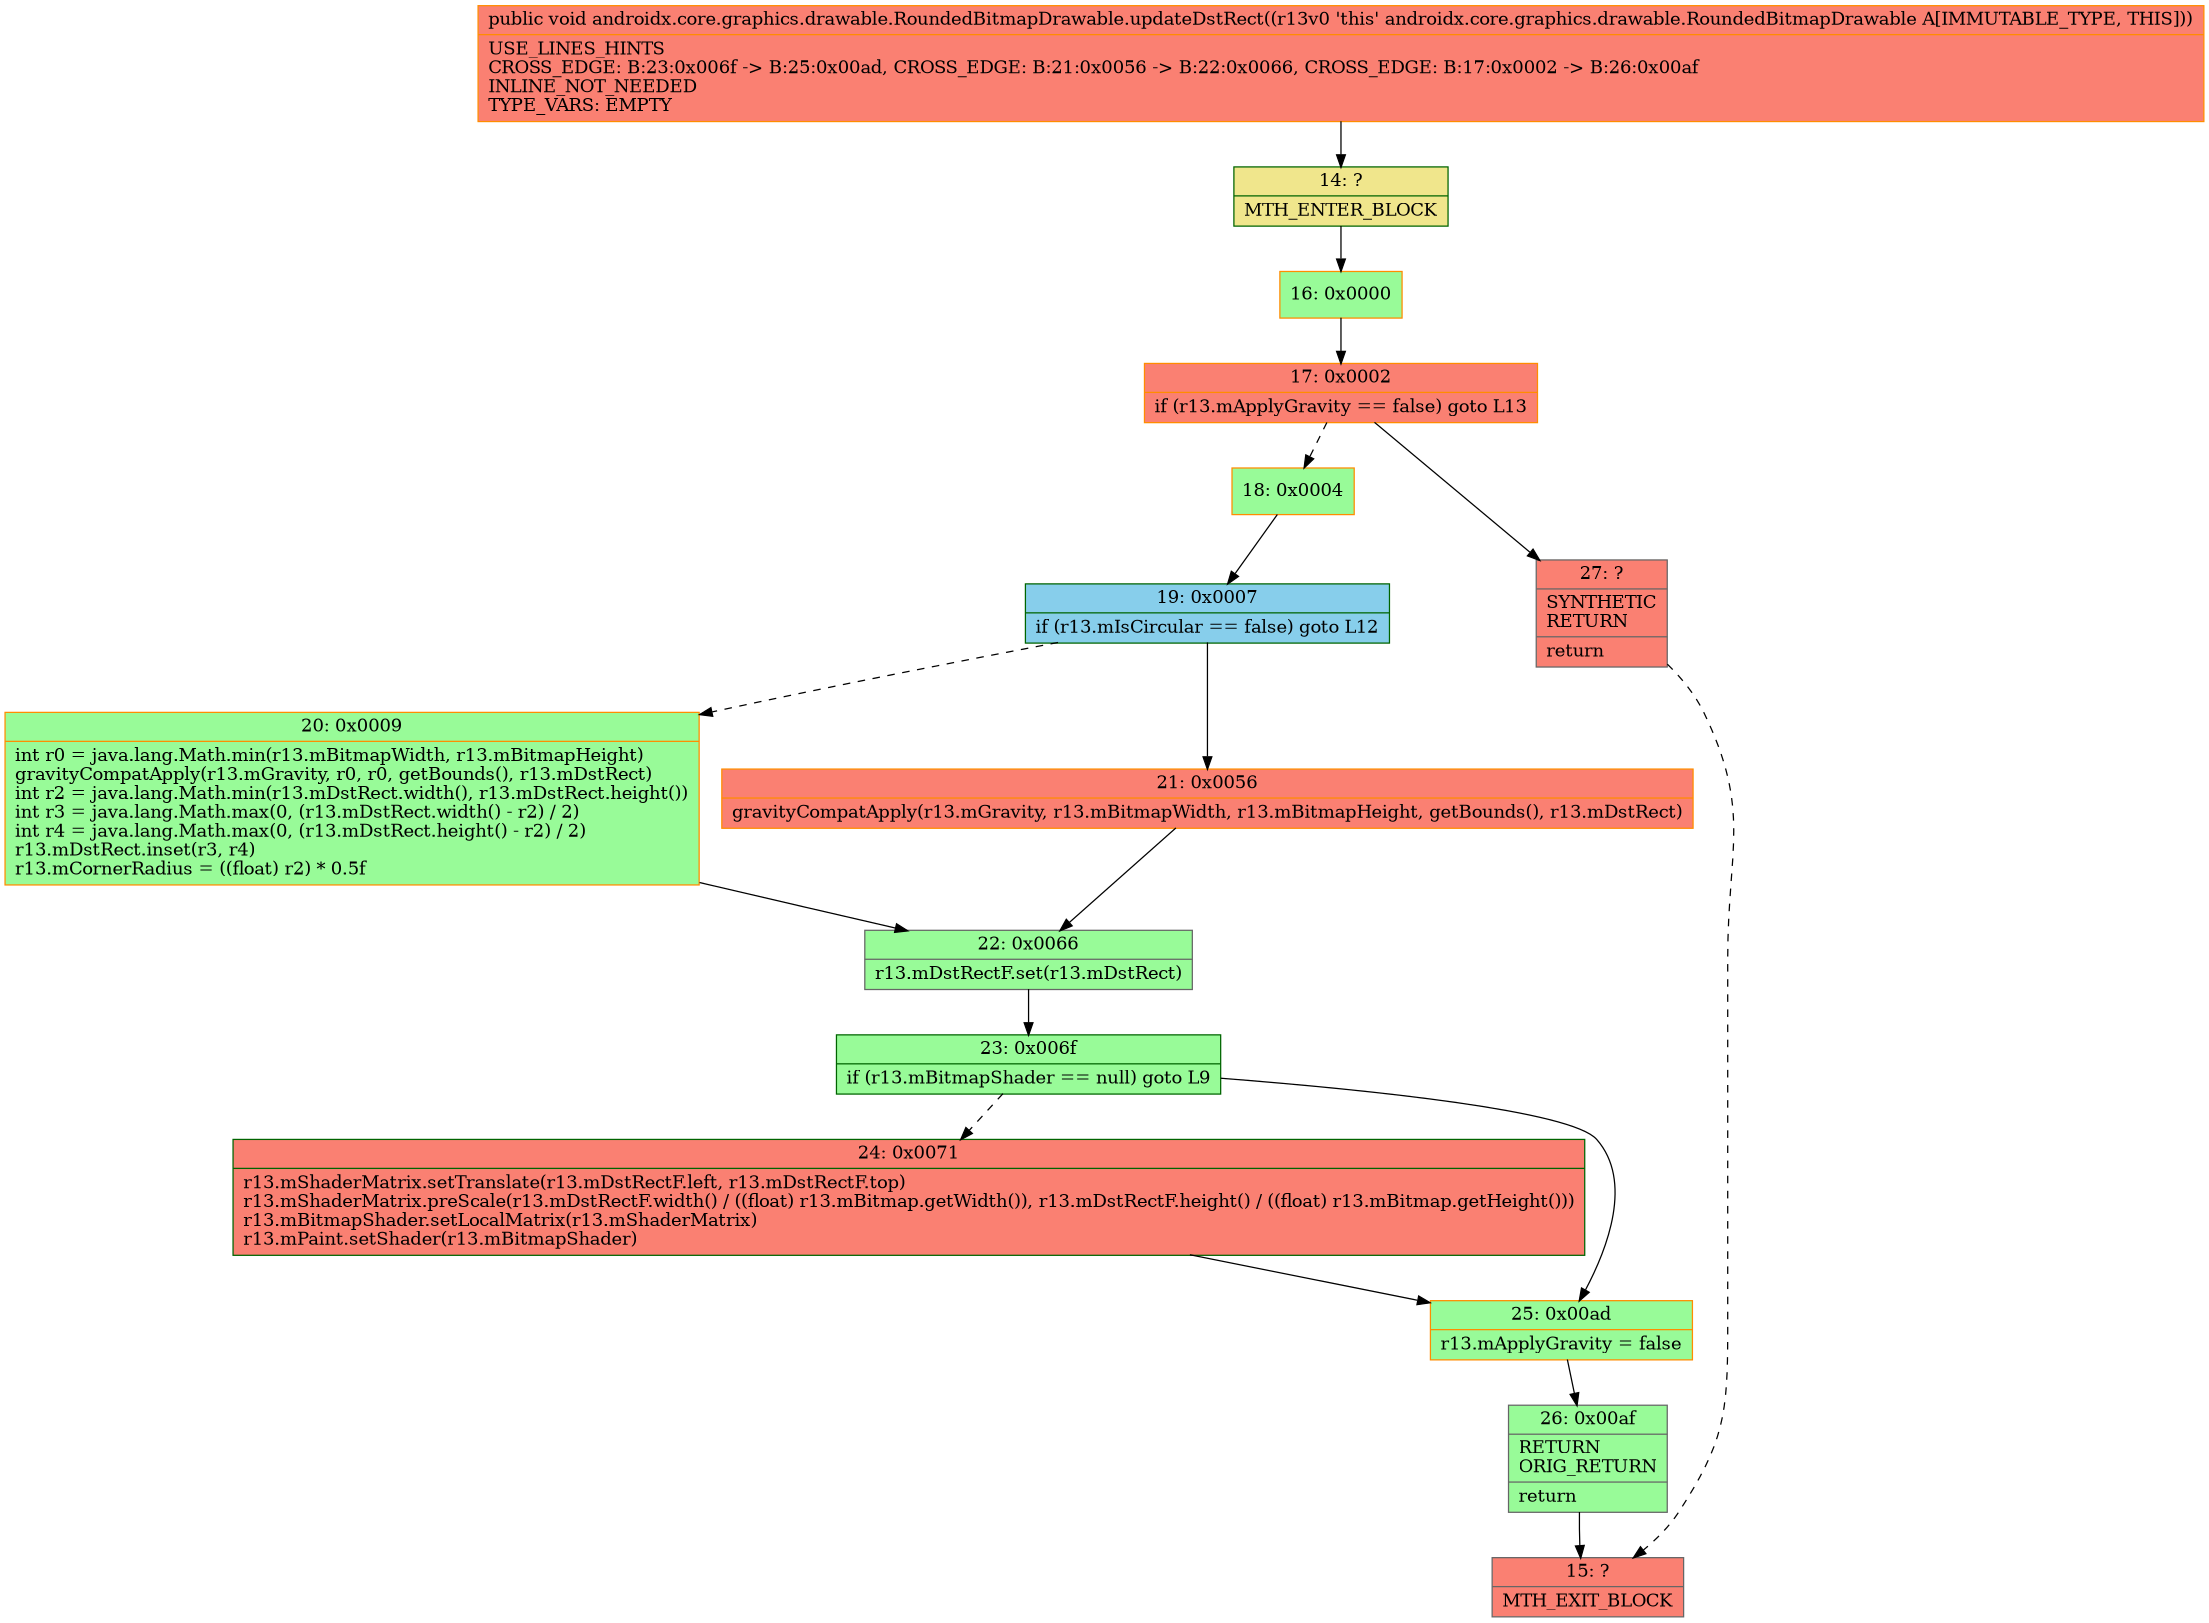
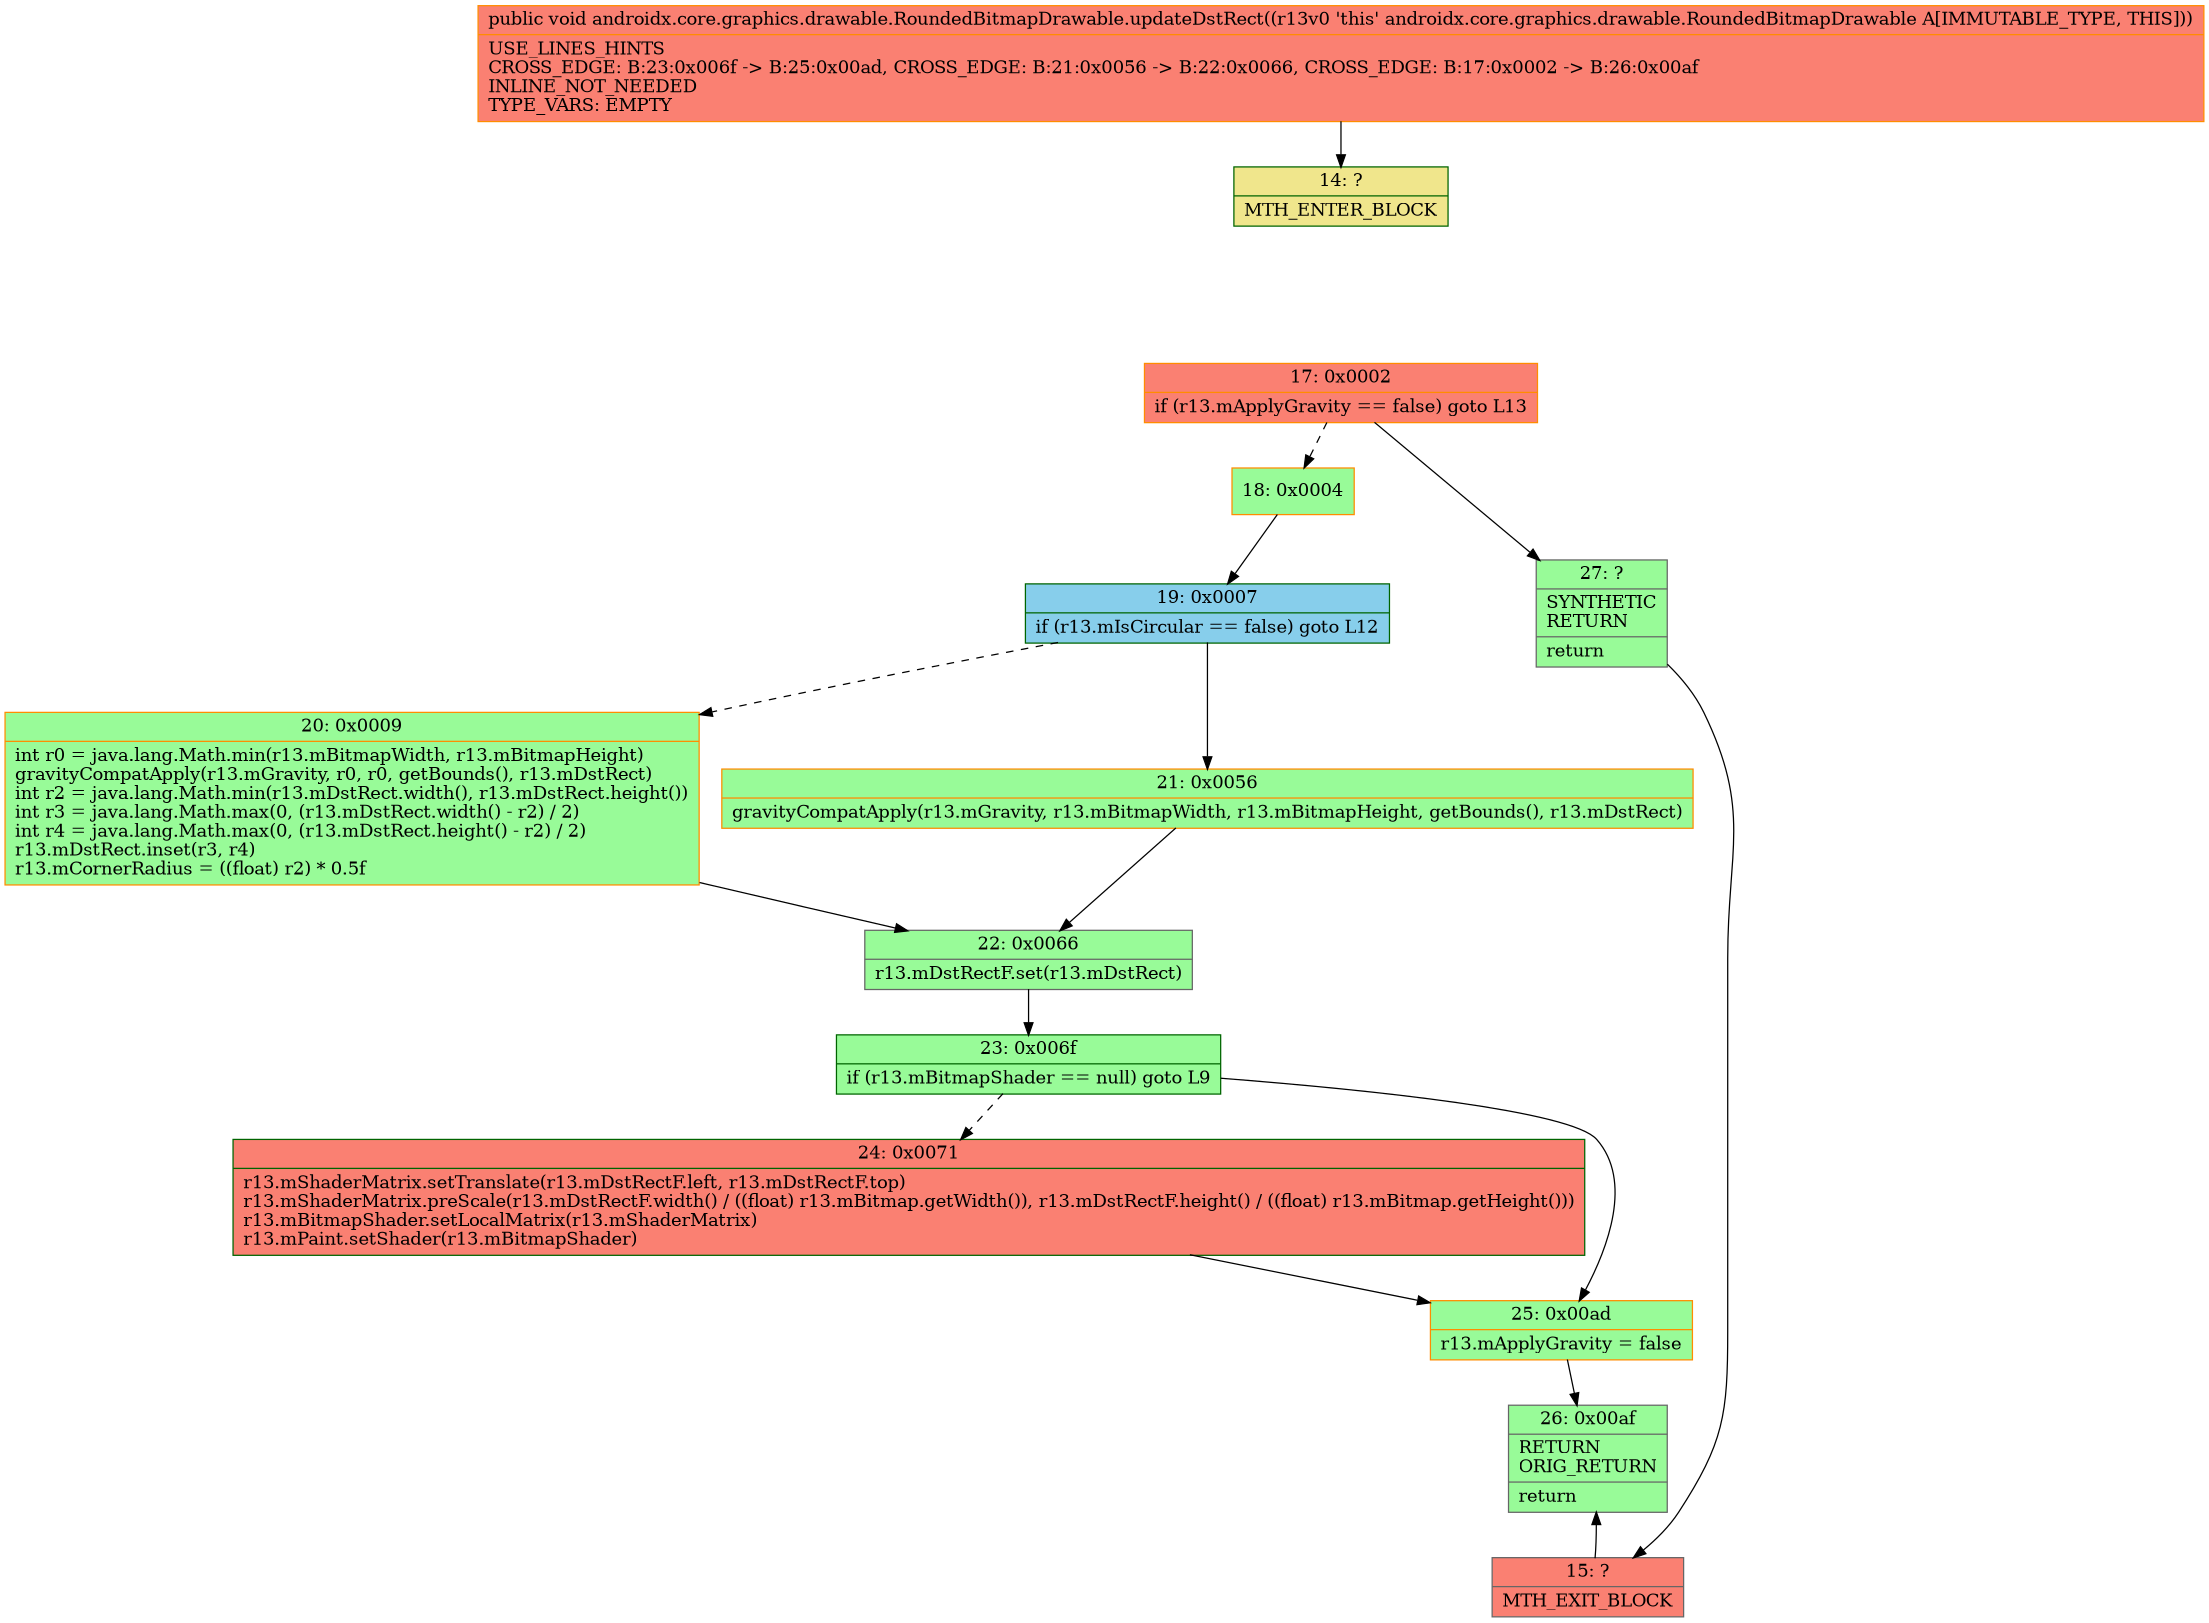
(1341, 295) -> none
(1602, 613) -> (1602, 613)
(1207, 799) -> (1207, 799)
(1728, 1111) -> (1728, 1111)
(1579, 1529) -> (1596, 1542)
